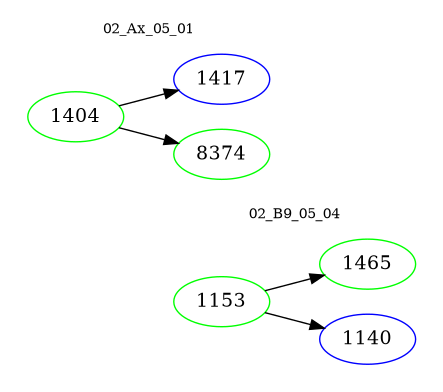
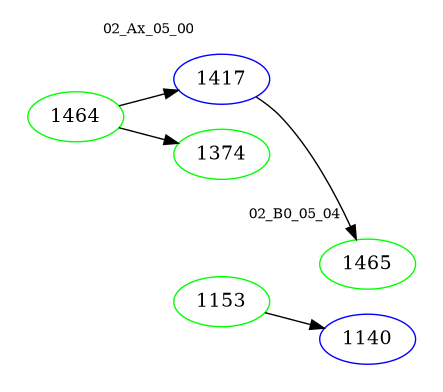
(149, 30) -> (149, 30)
(76, 117) -> (76, 117)
(222, 154) -> (222, 154)
(295, 215) -> (295, 215)
(288, 285) -> (311, 156)
